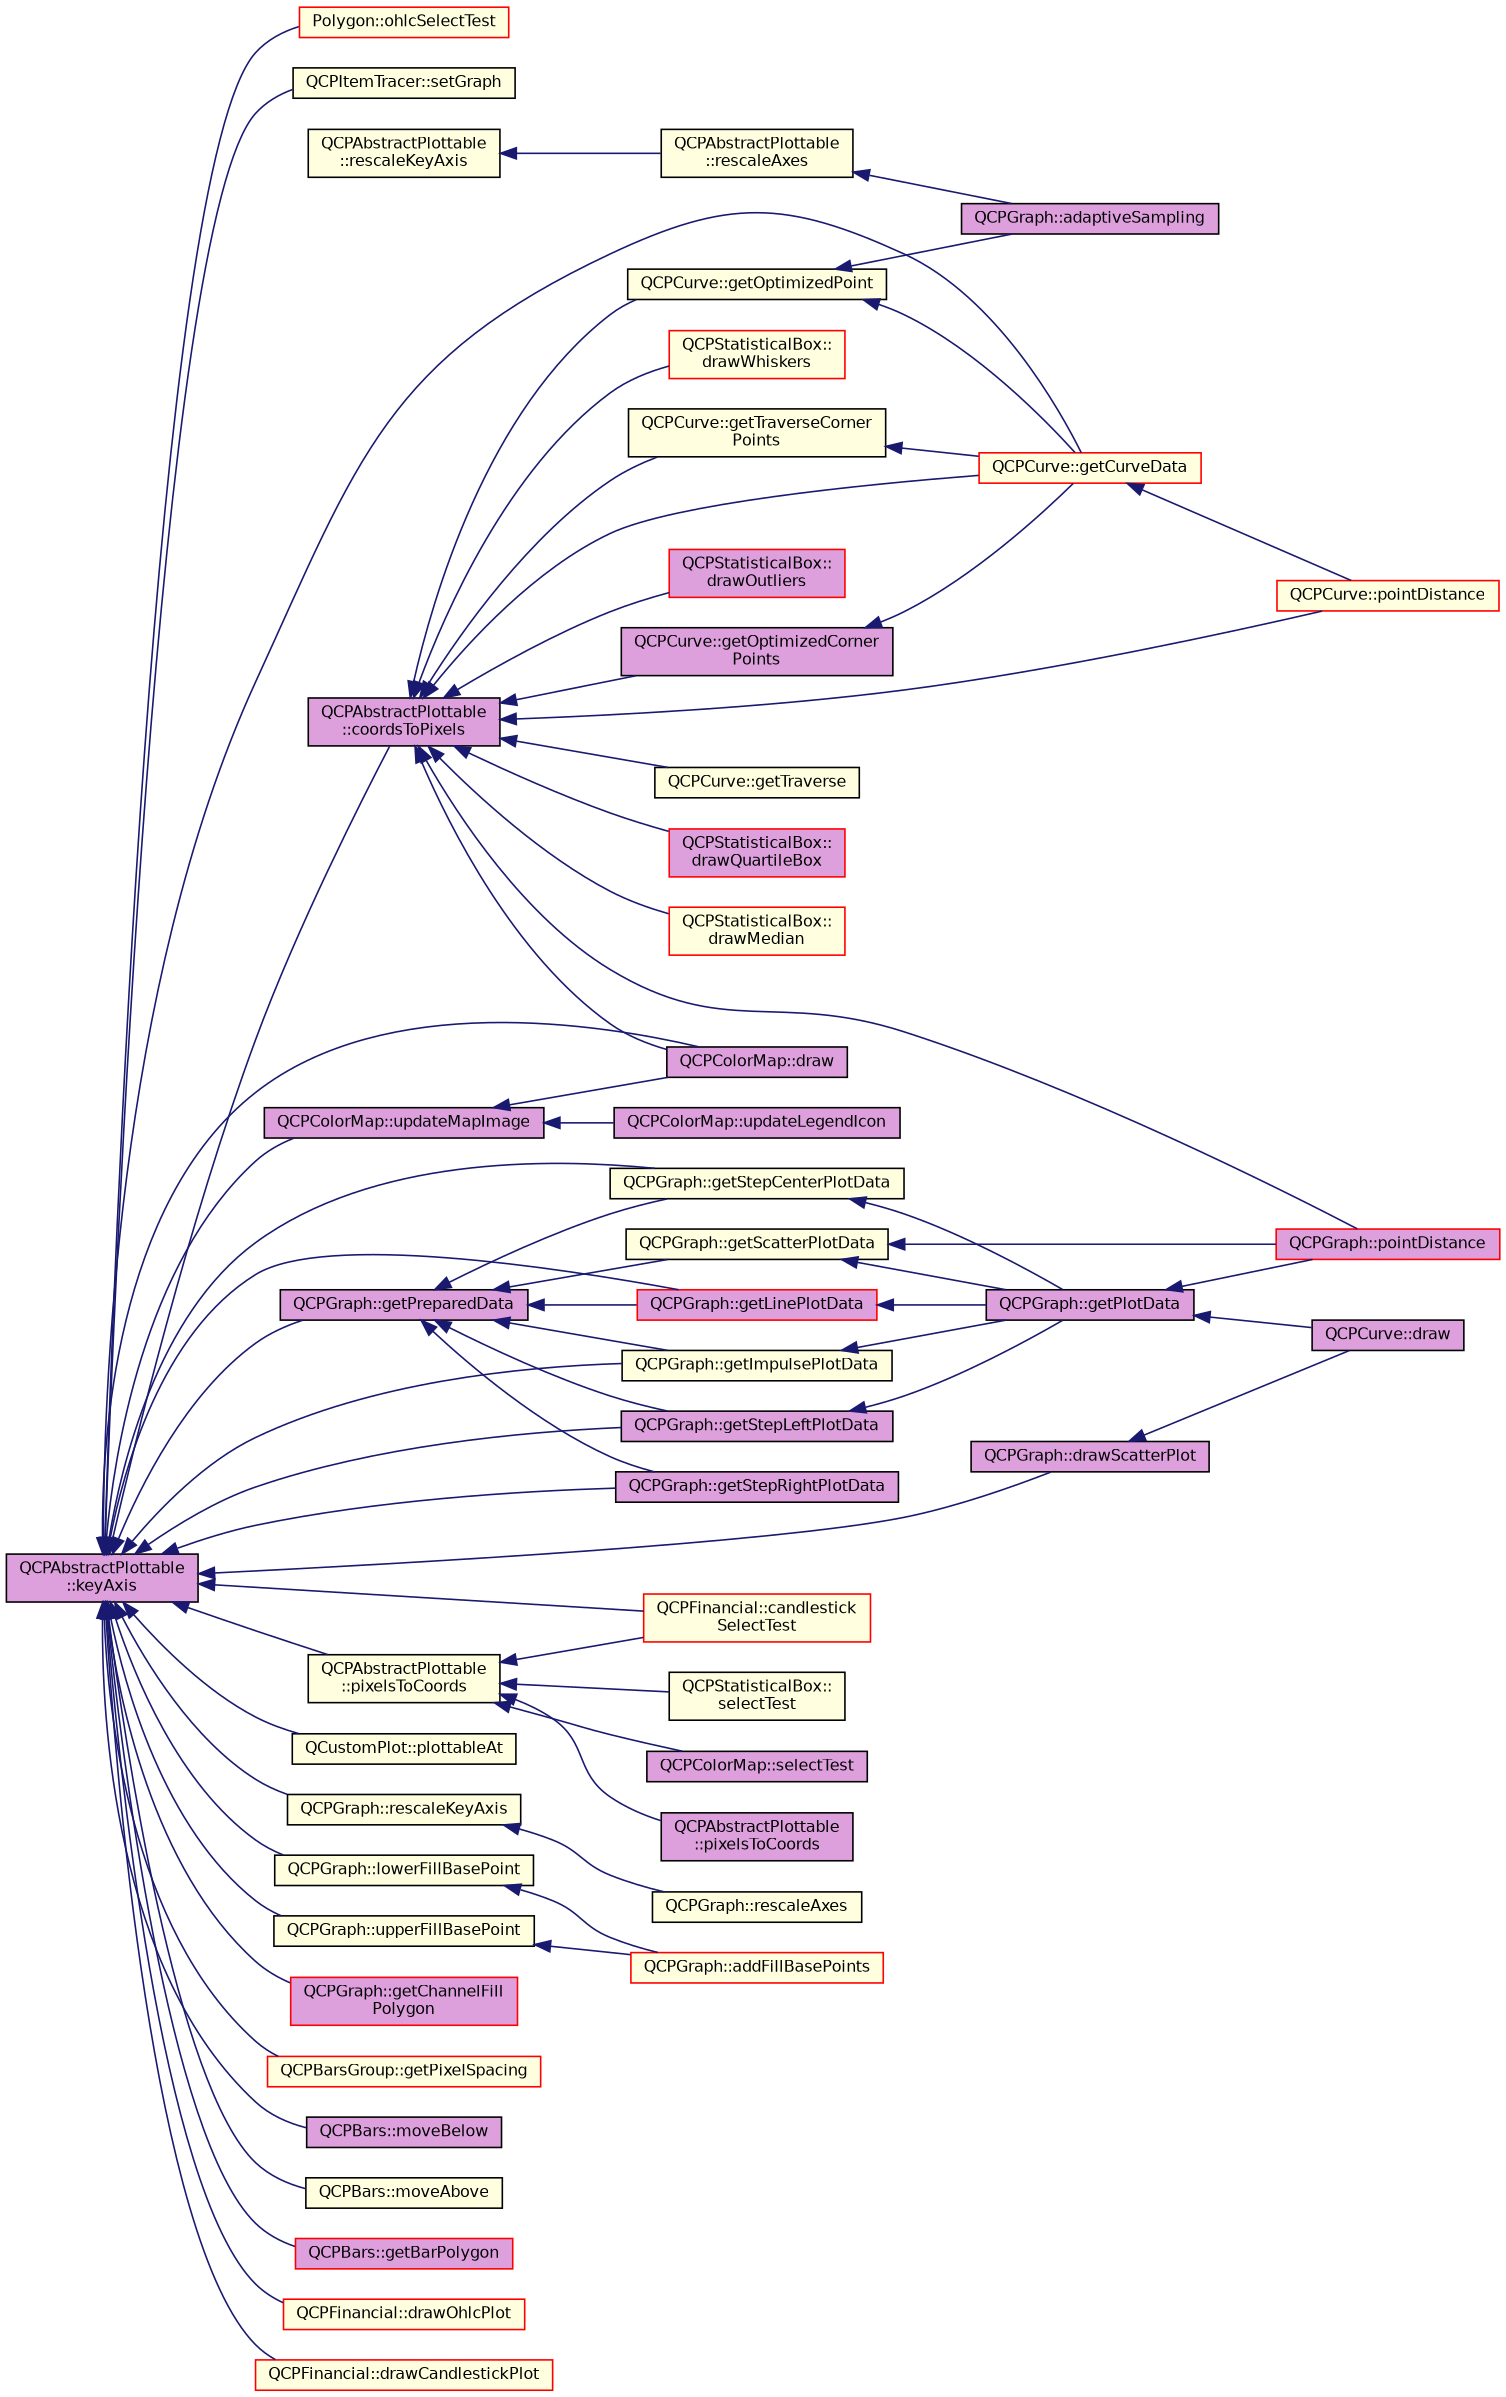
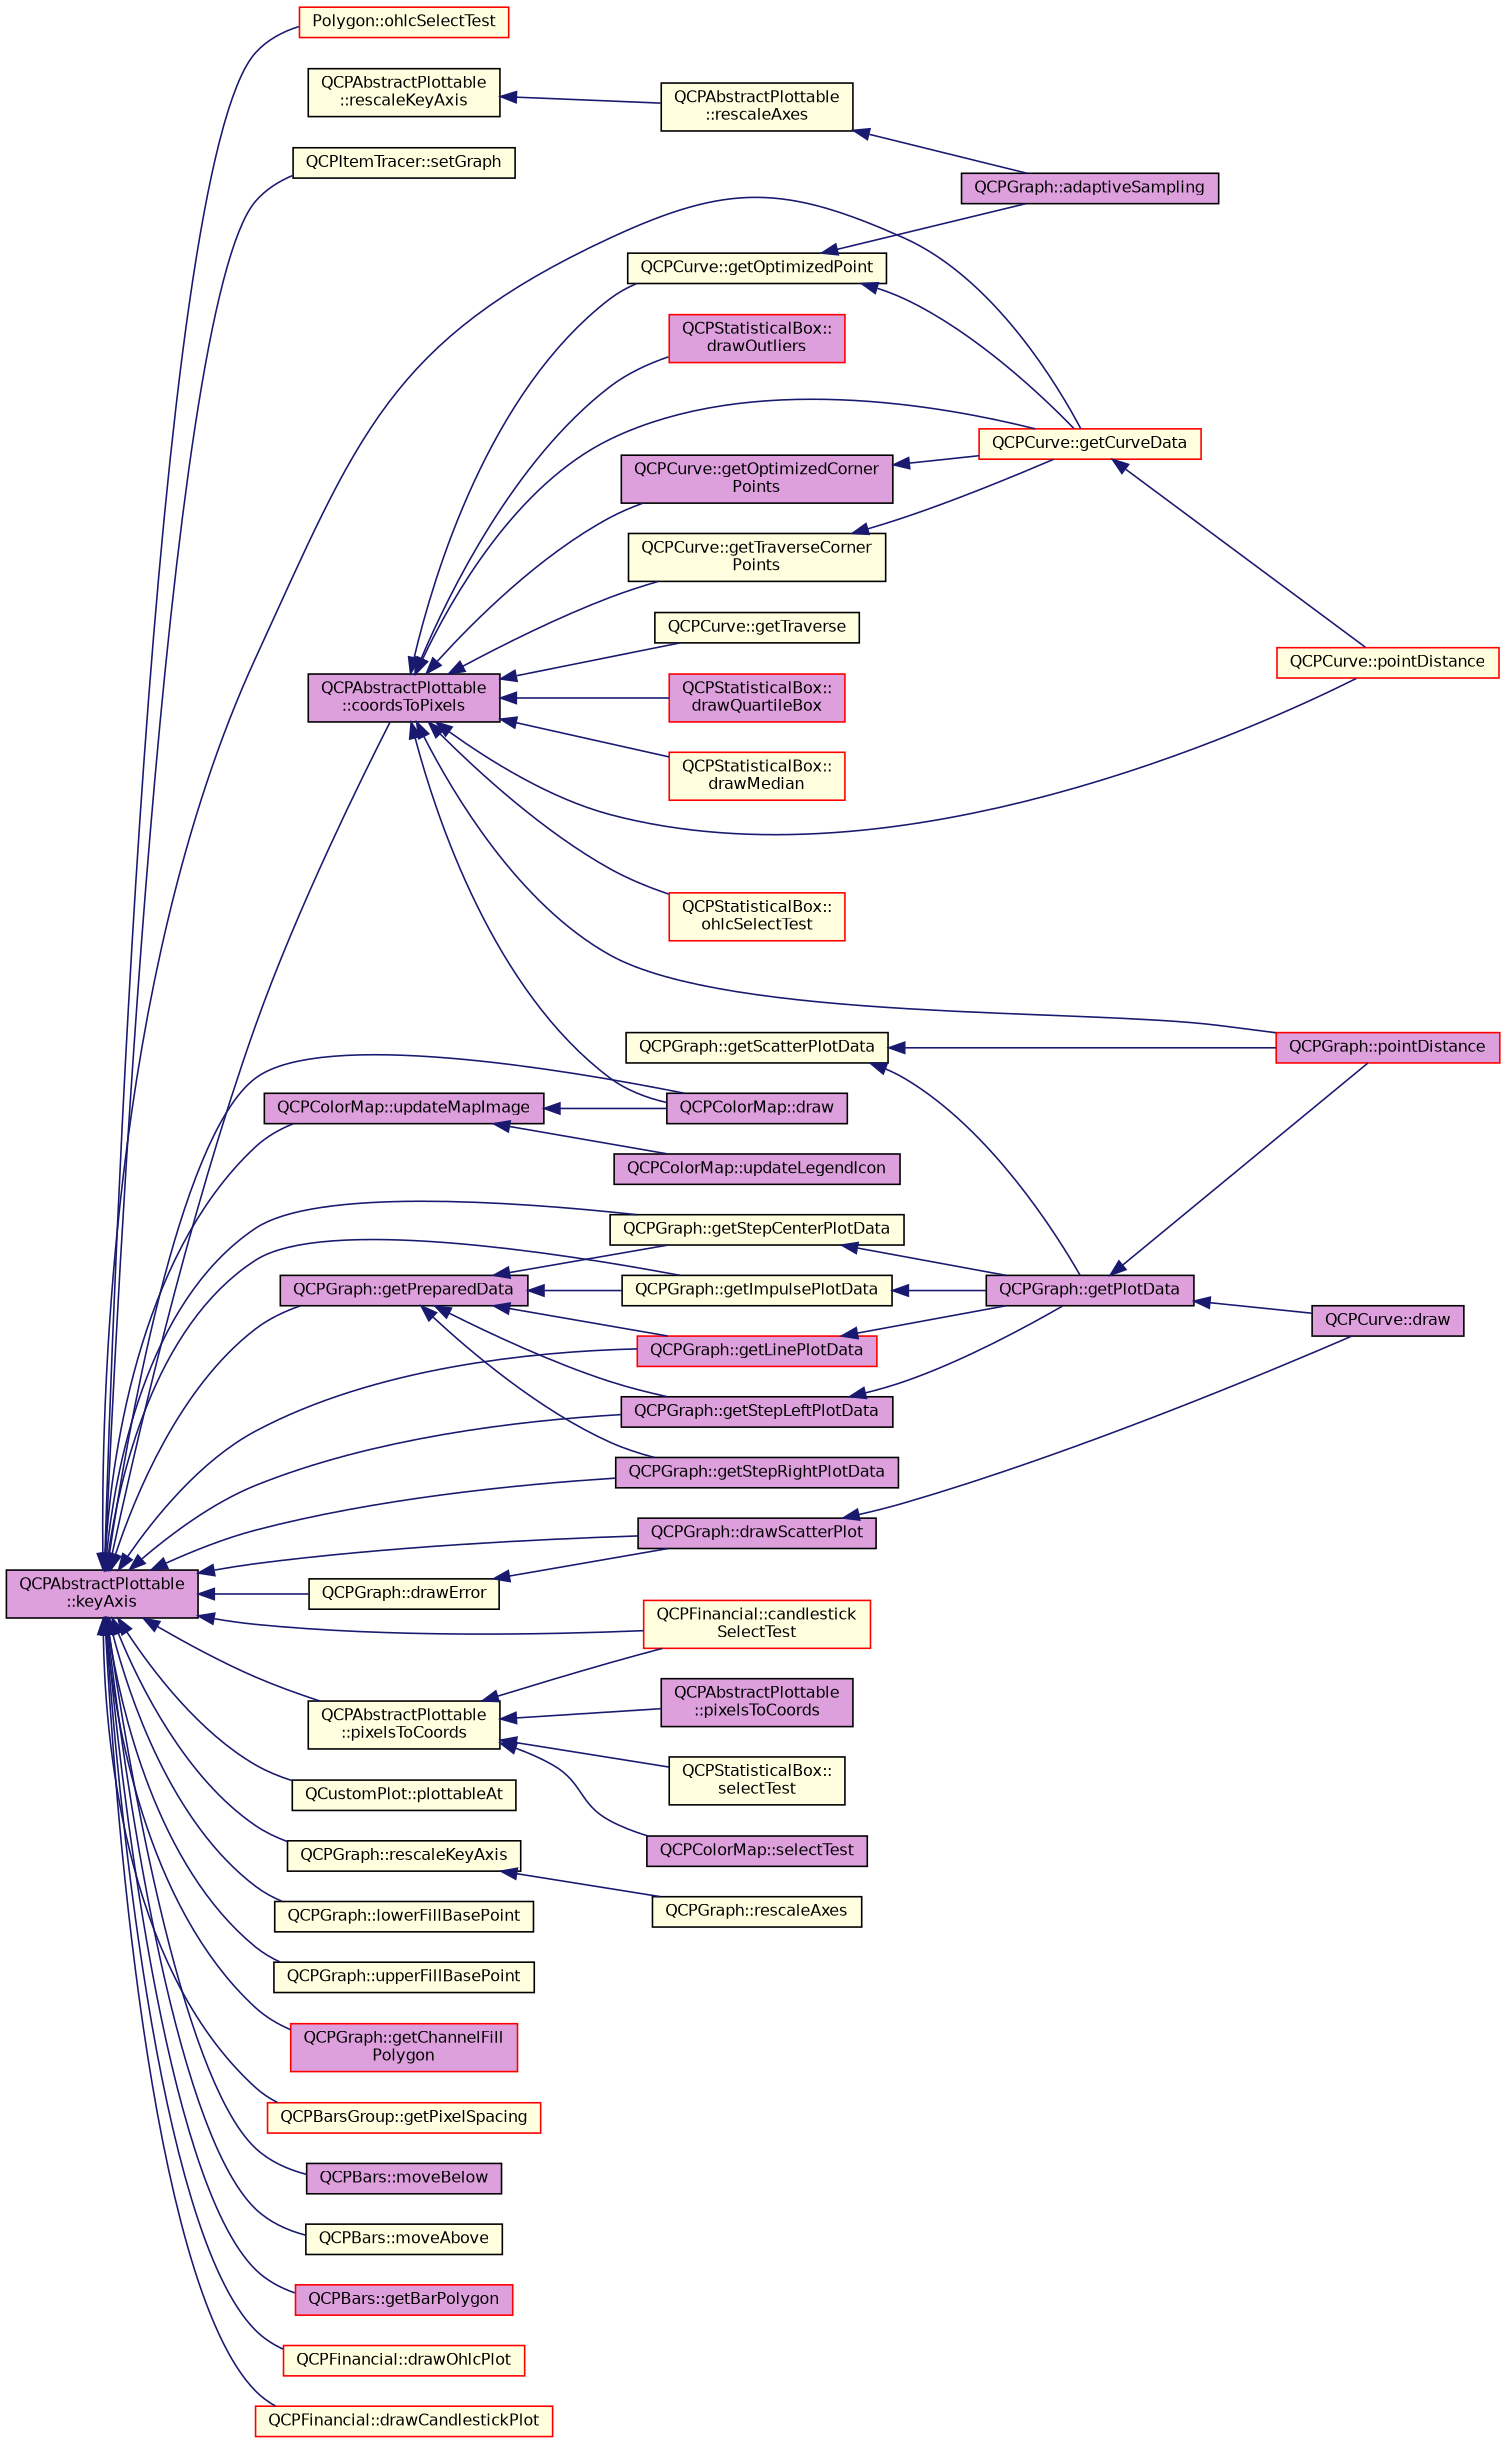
(757, 355) -> (757, 917)
(616, 1268) -> none
none -> (404, 1594)
(757, 1968) -> none
